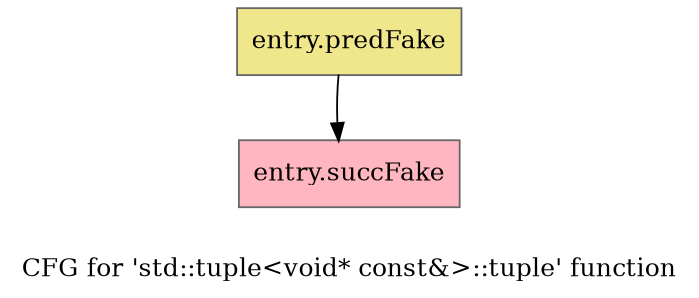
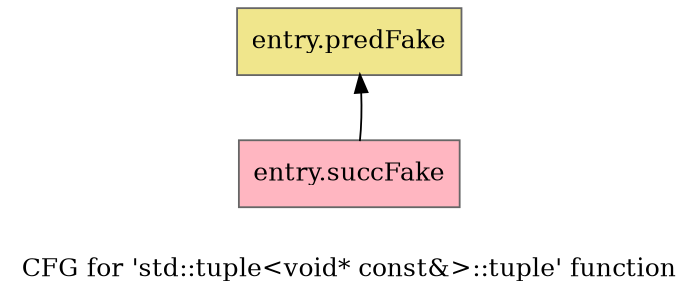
(337, 99) -> (361, 117)
